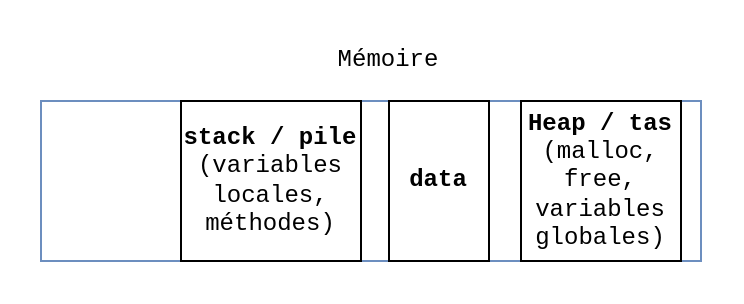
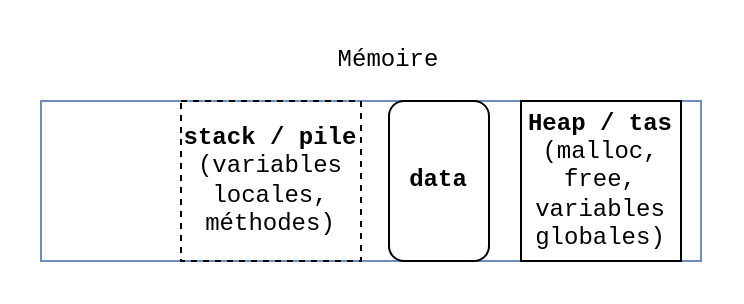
(271, 181) -> (271, 181)
(439, 181) -> (439, 181)
